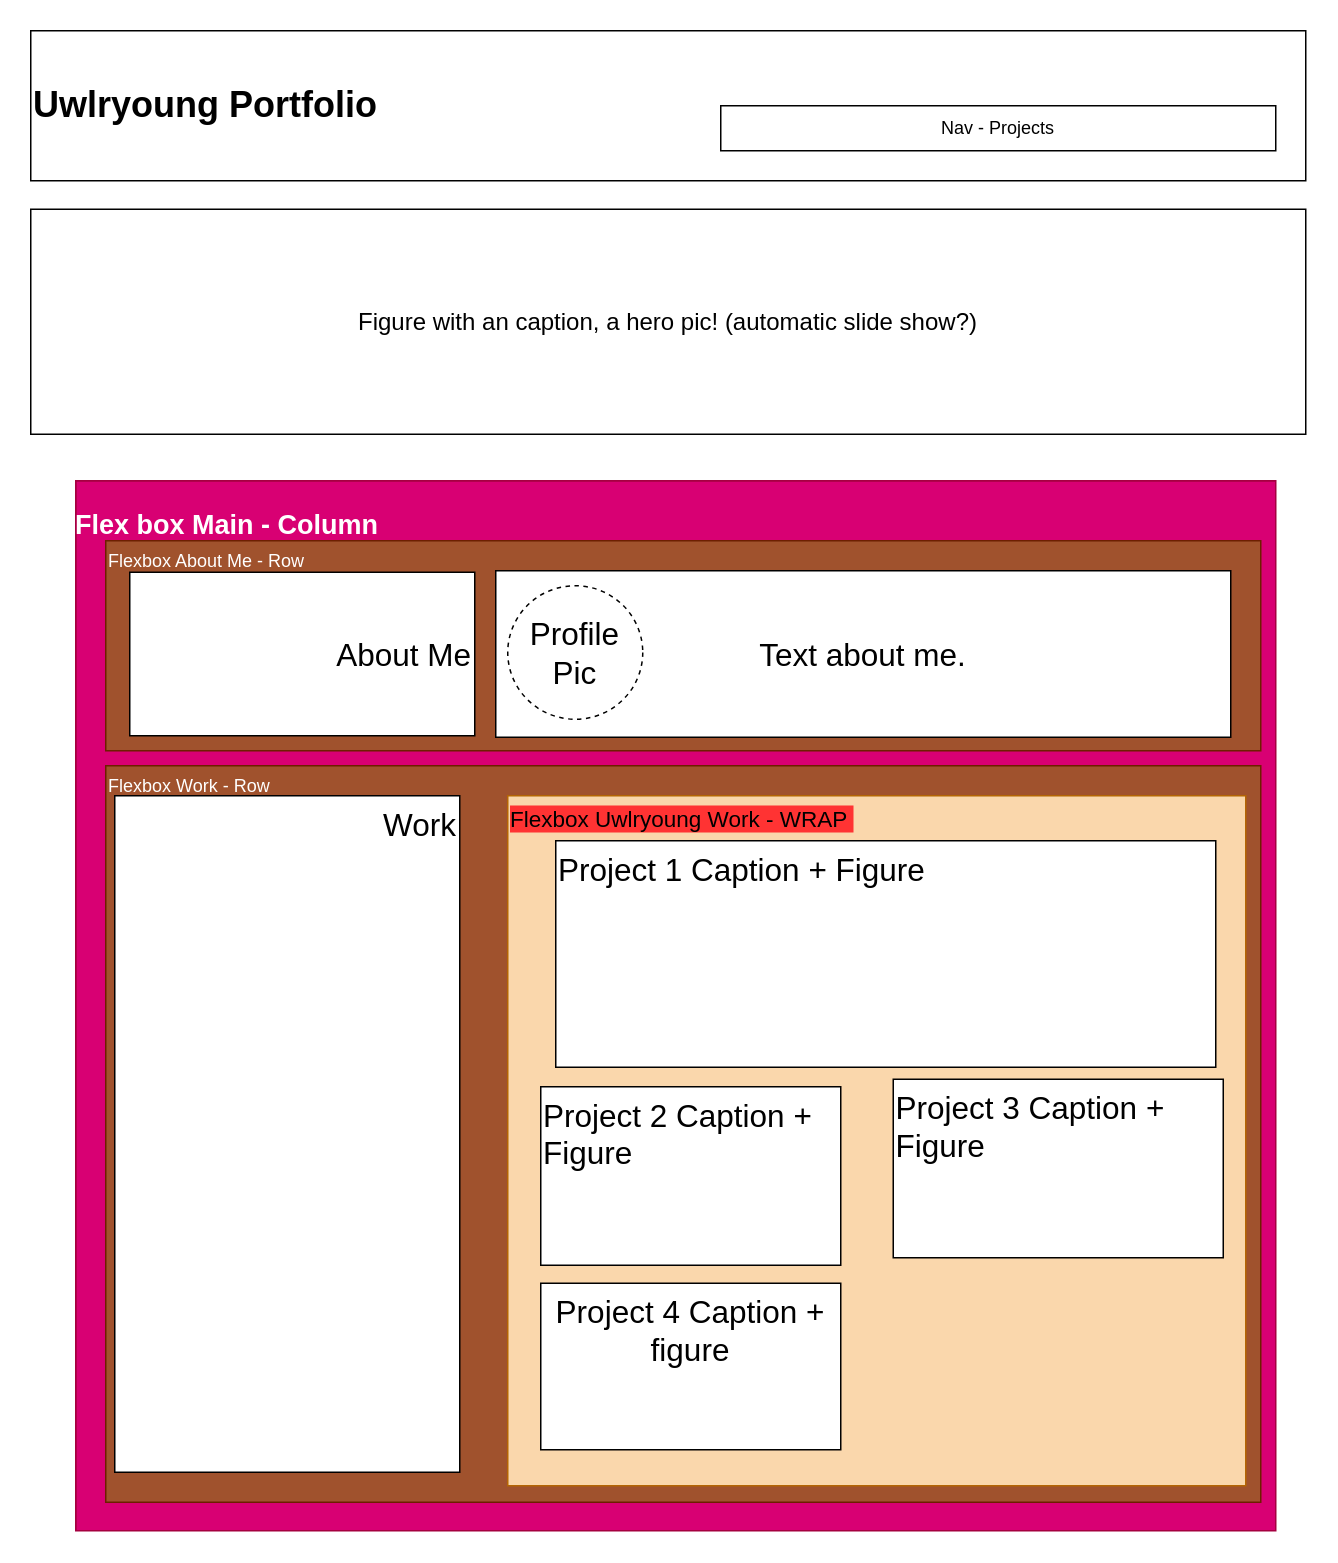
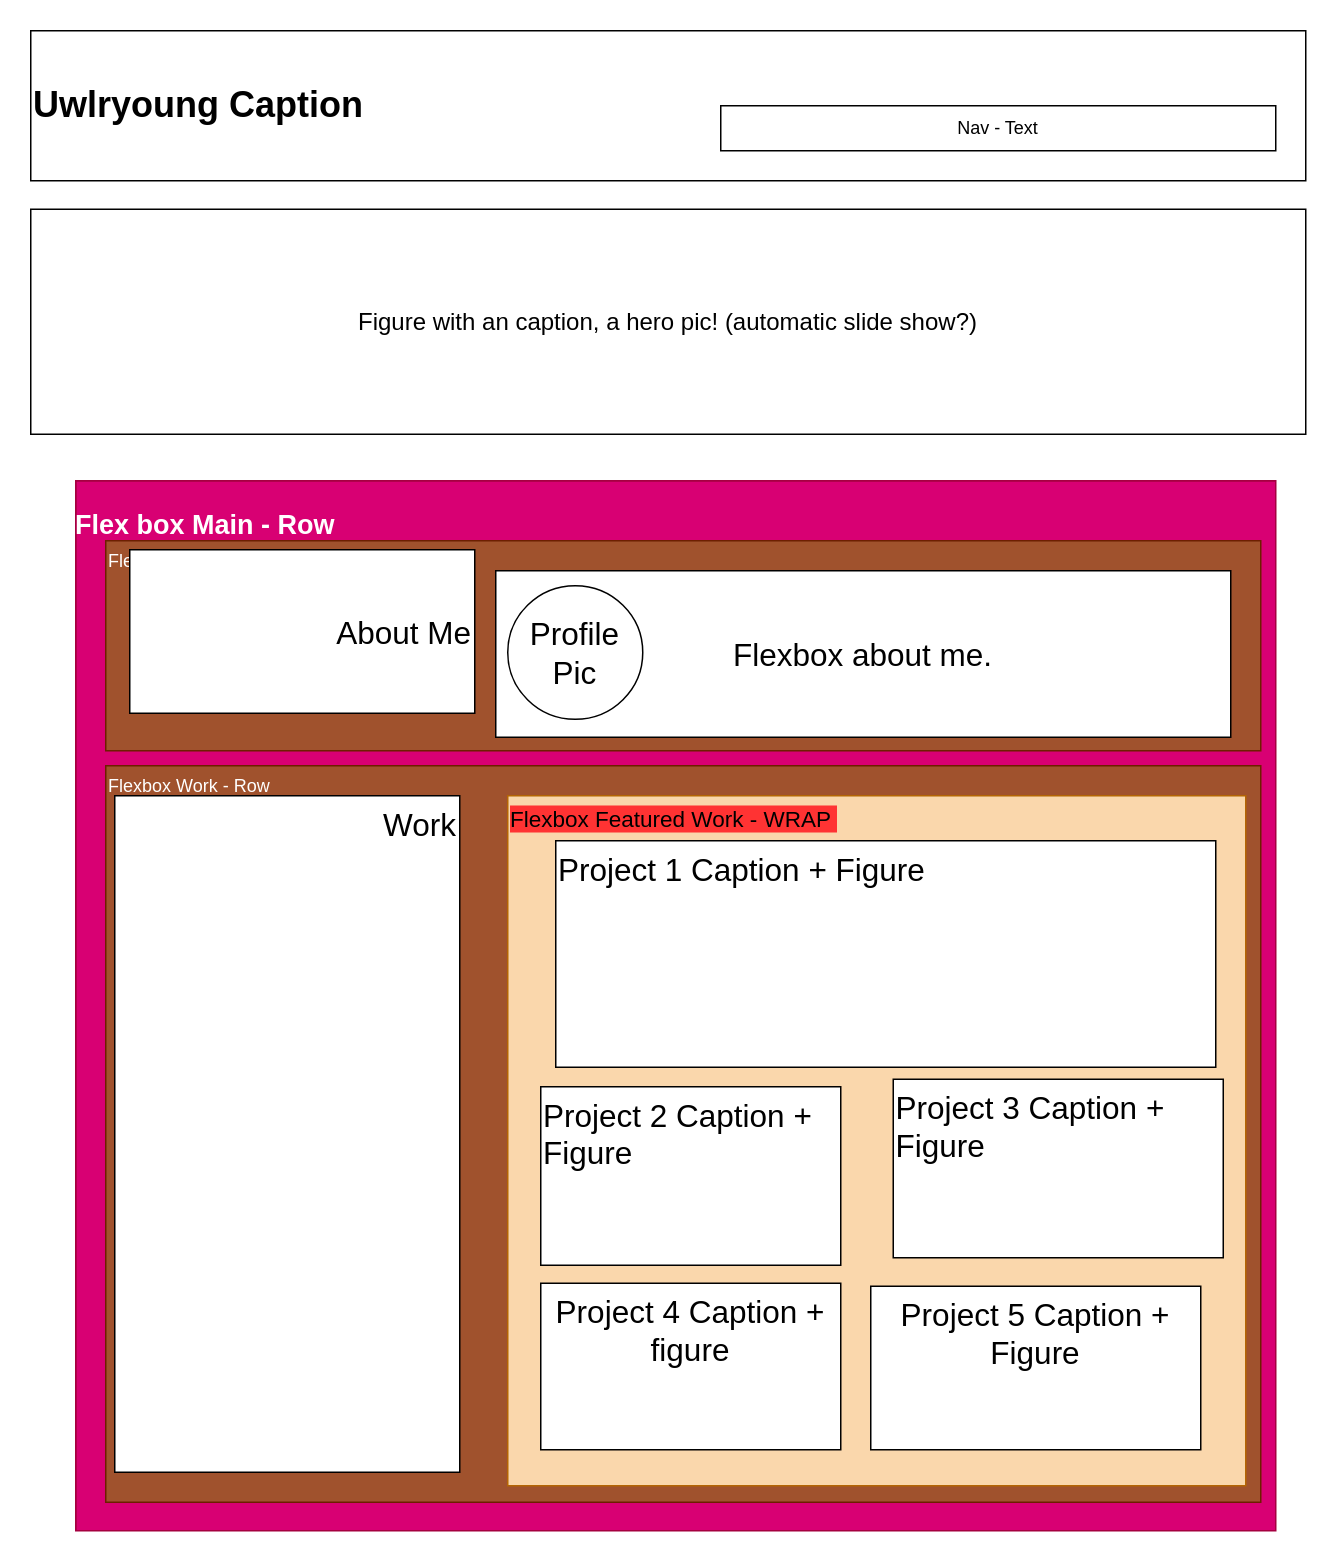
(120, 106) -> (112, 106)
(998, 128) -> (998, 128)
(170, 499) -> (157, 499)
(575, 653) -> (575, 653)
(302, 654) -> (302, 632)
(863, 655) -> (863, 655)
(676, 820) -> (673, 820)
none -> (1036, 1368)
